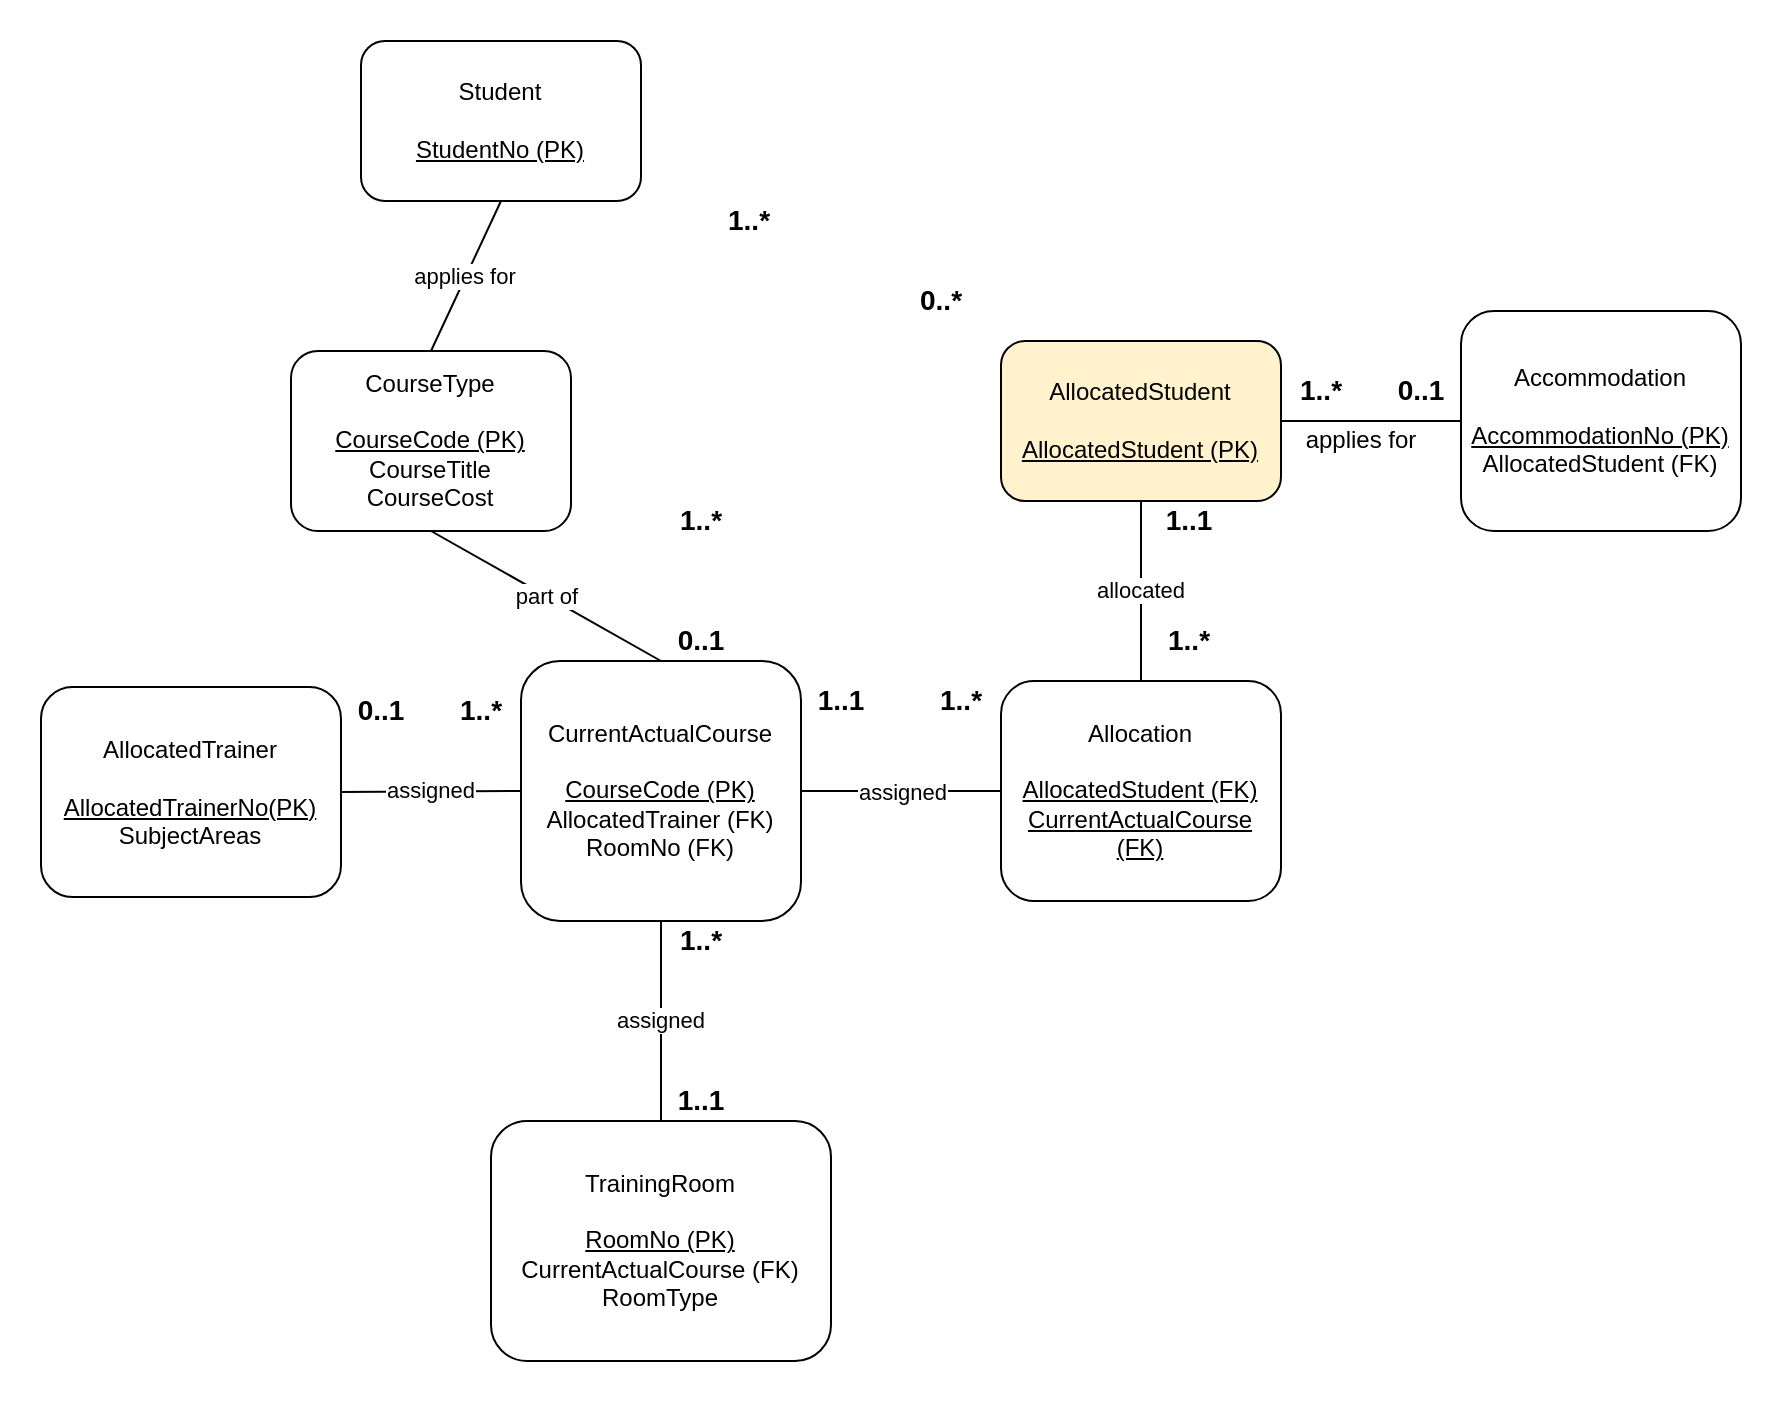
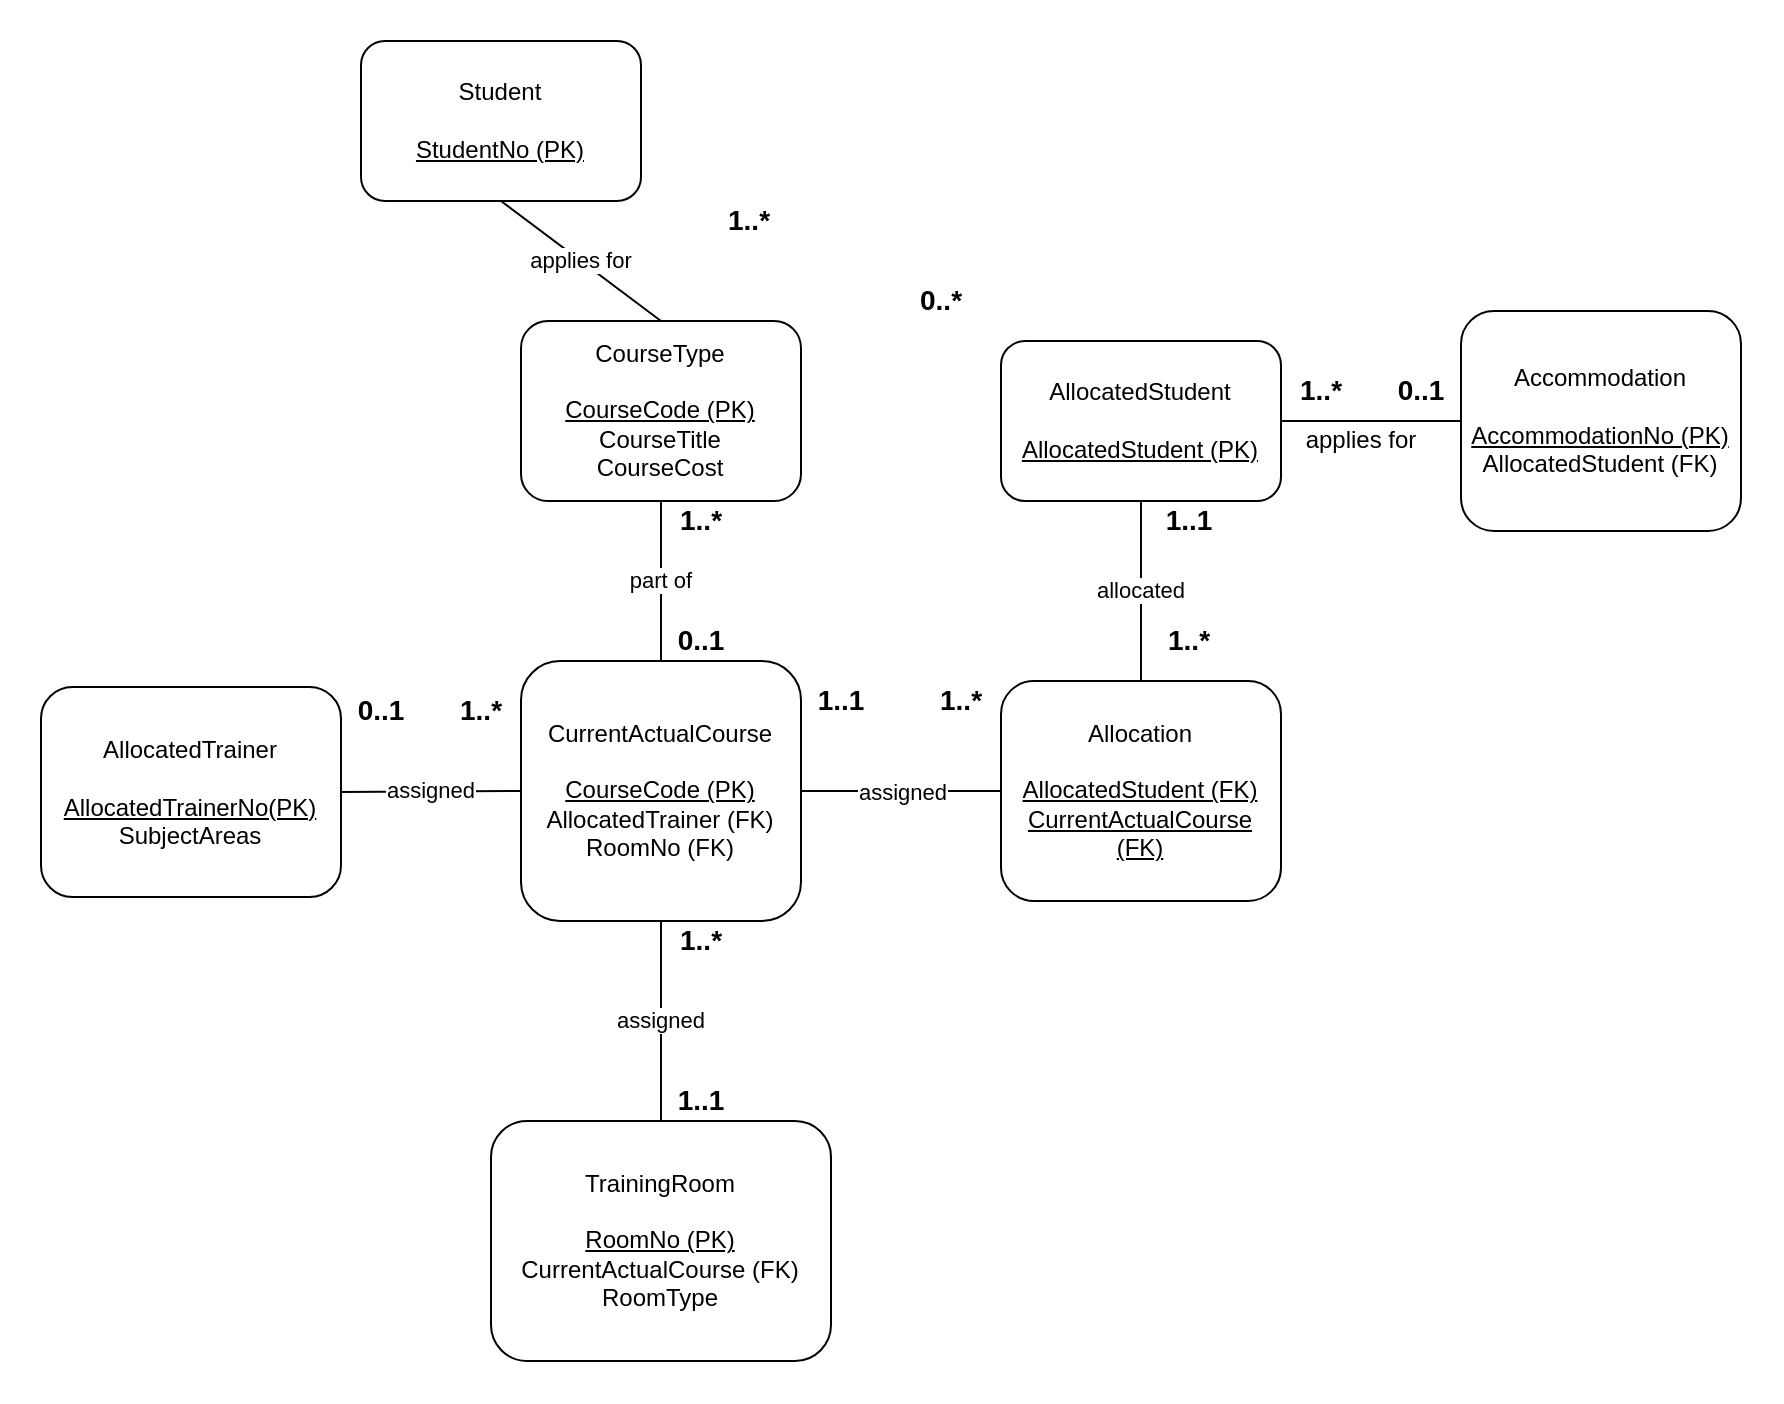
(1141, 421) -> (1141, 421)
(431, 441) -> (661, 411)
